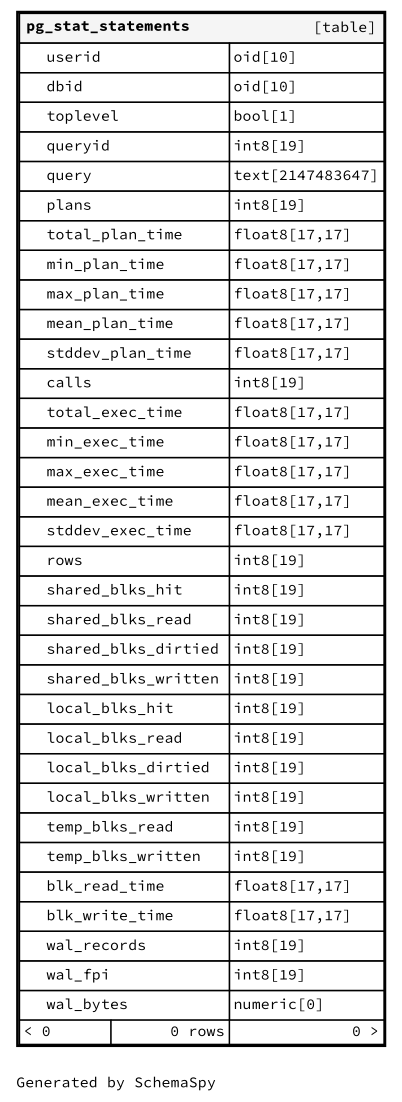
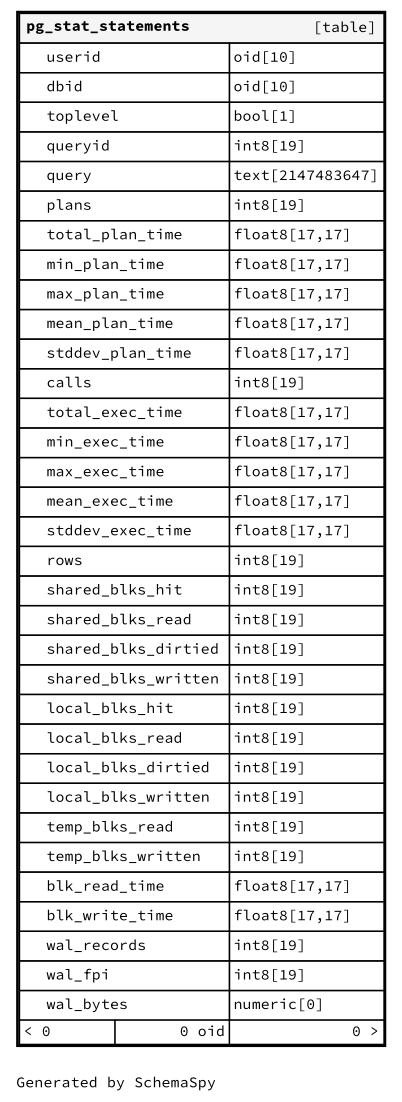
(198, 1032) -> (203, 1032)
